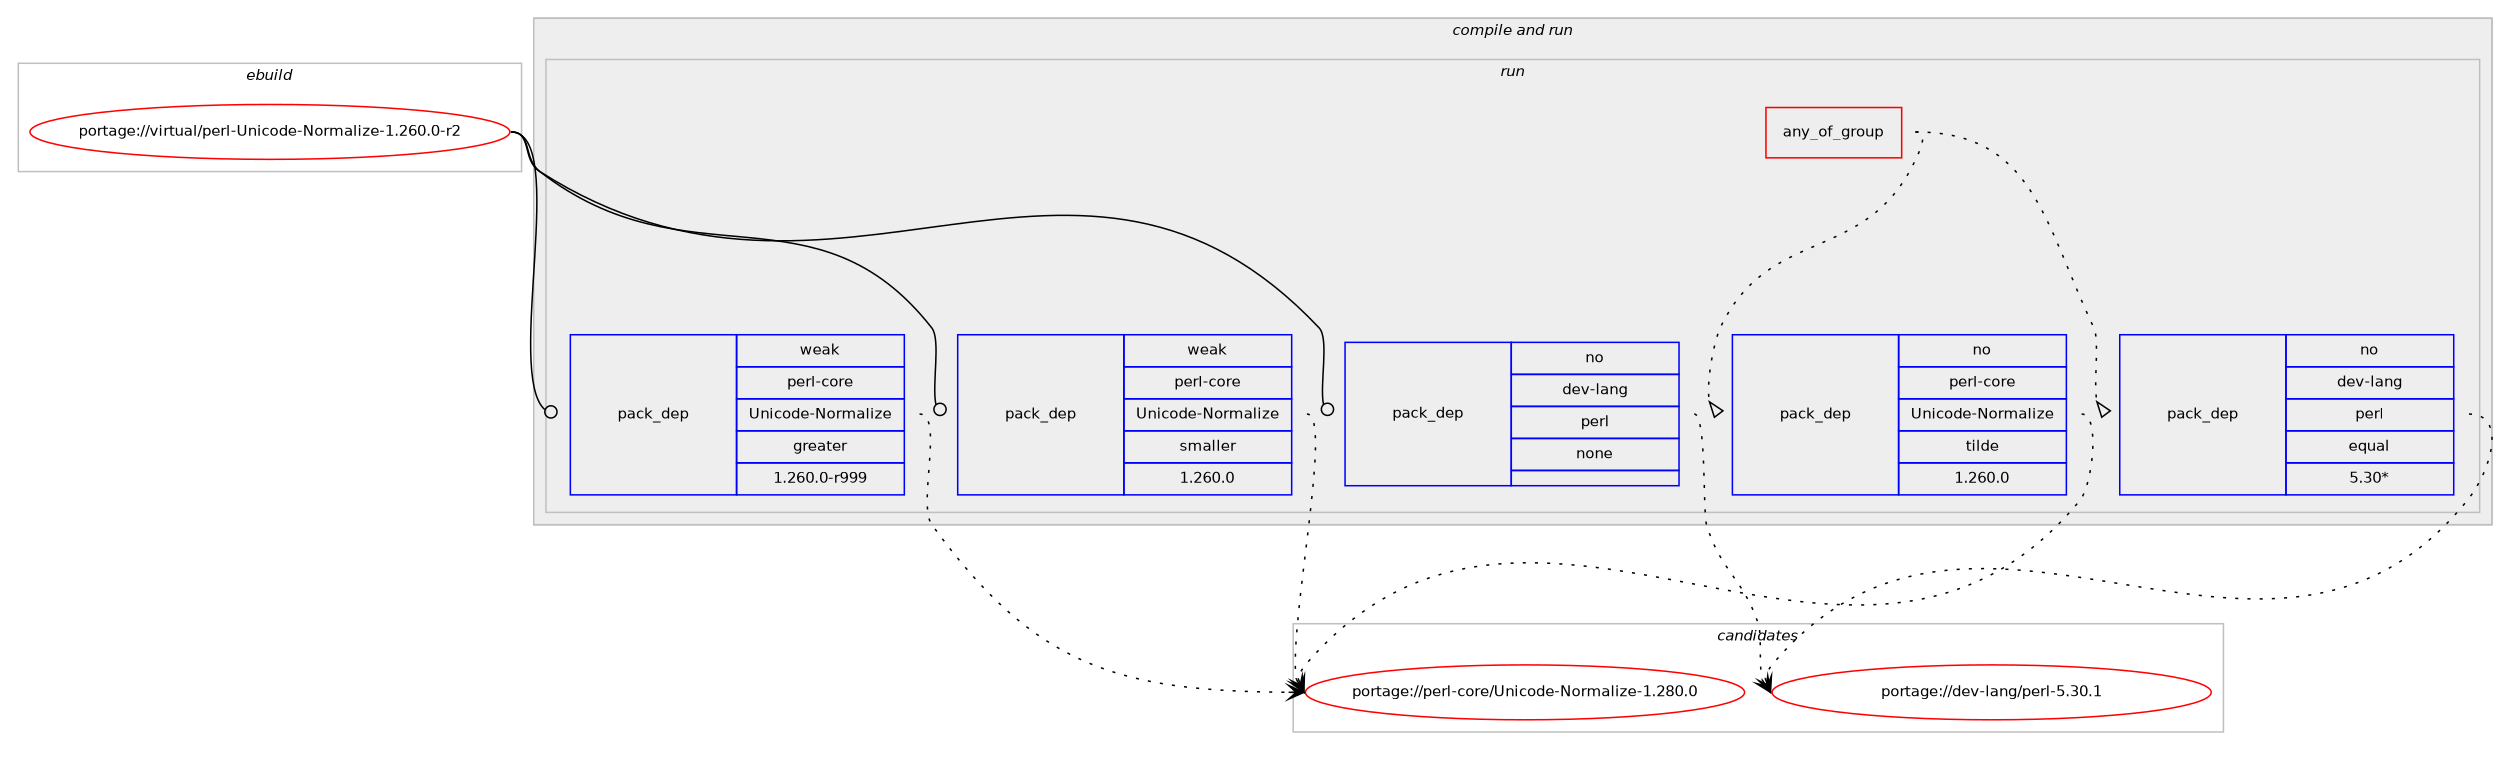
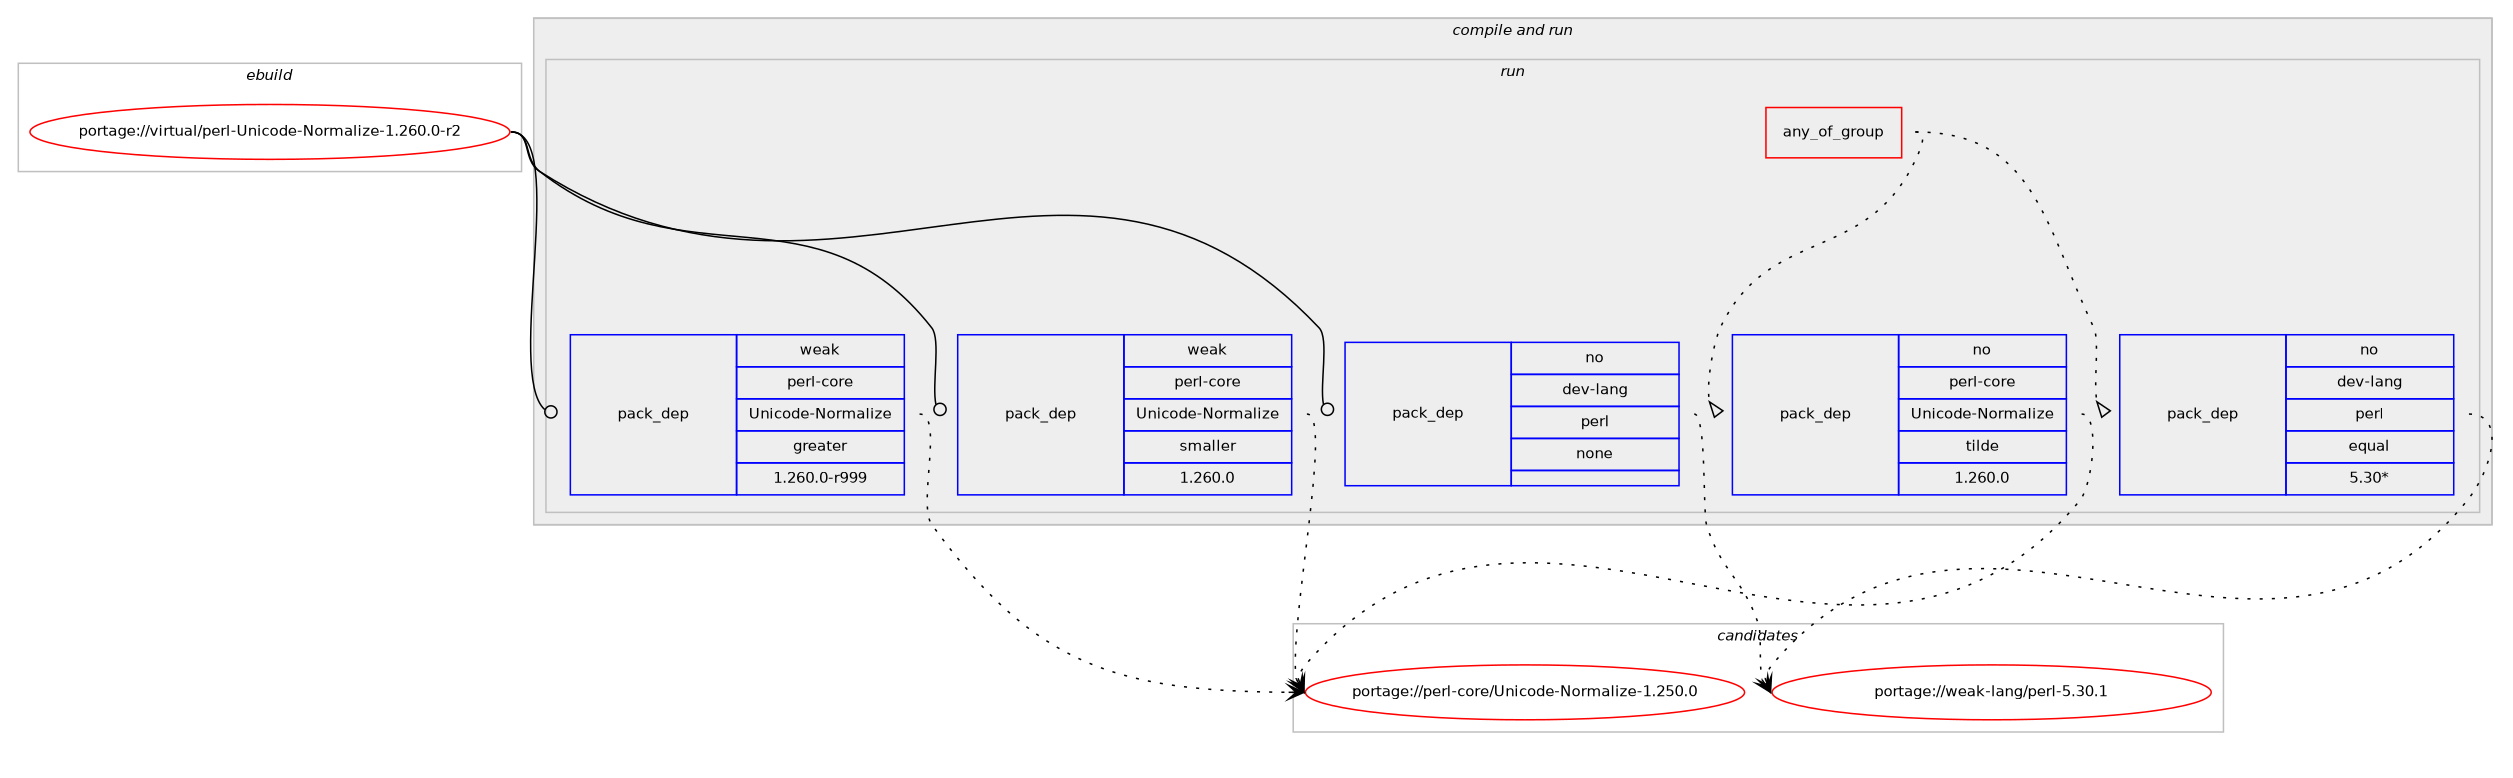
(1525, 692) -> (1525, 692)
(1992, 692) -> (1992, 692)
